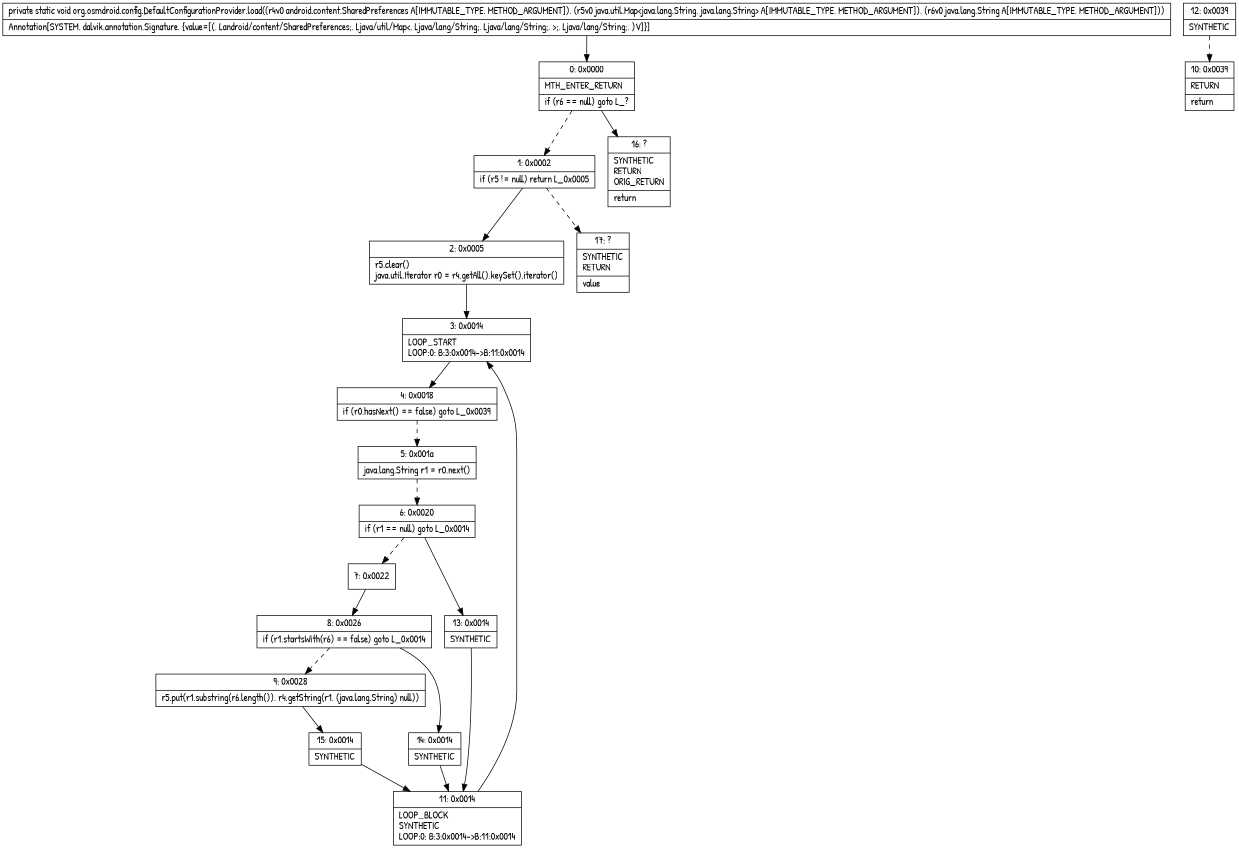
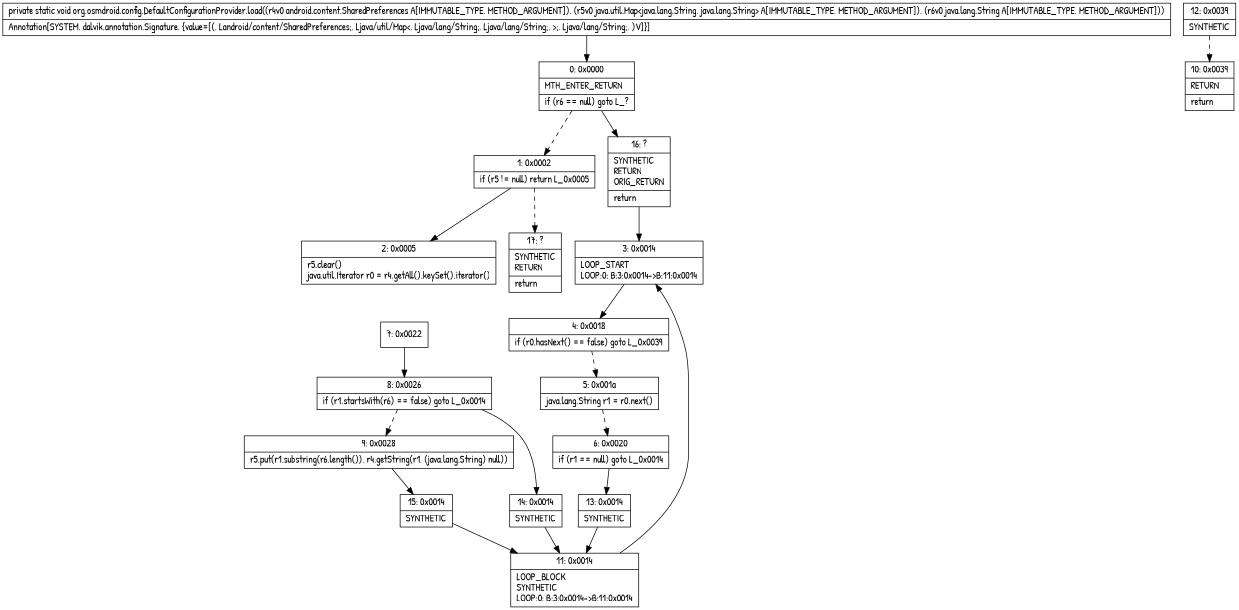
(591, 284) -> (526, 284)
(467, 298) -> (639, 220)
(395, 548) -> none
